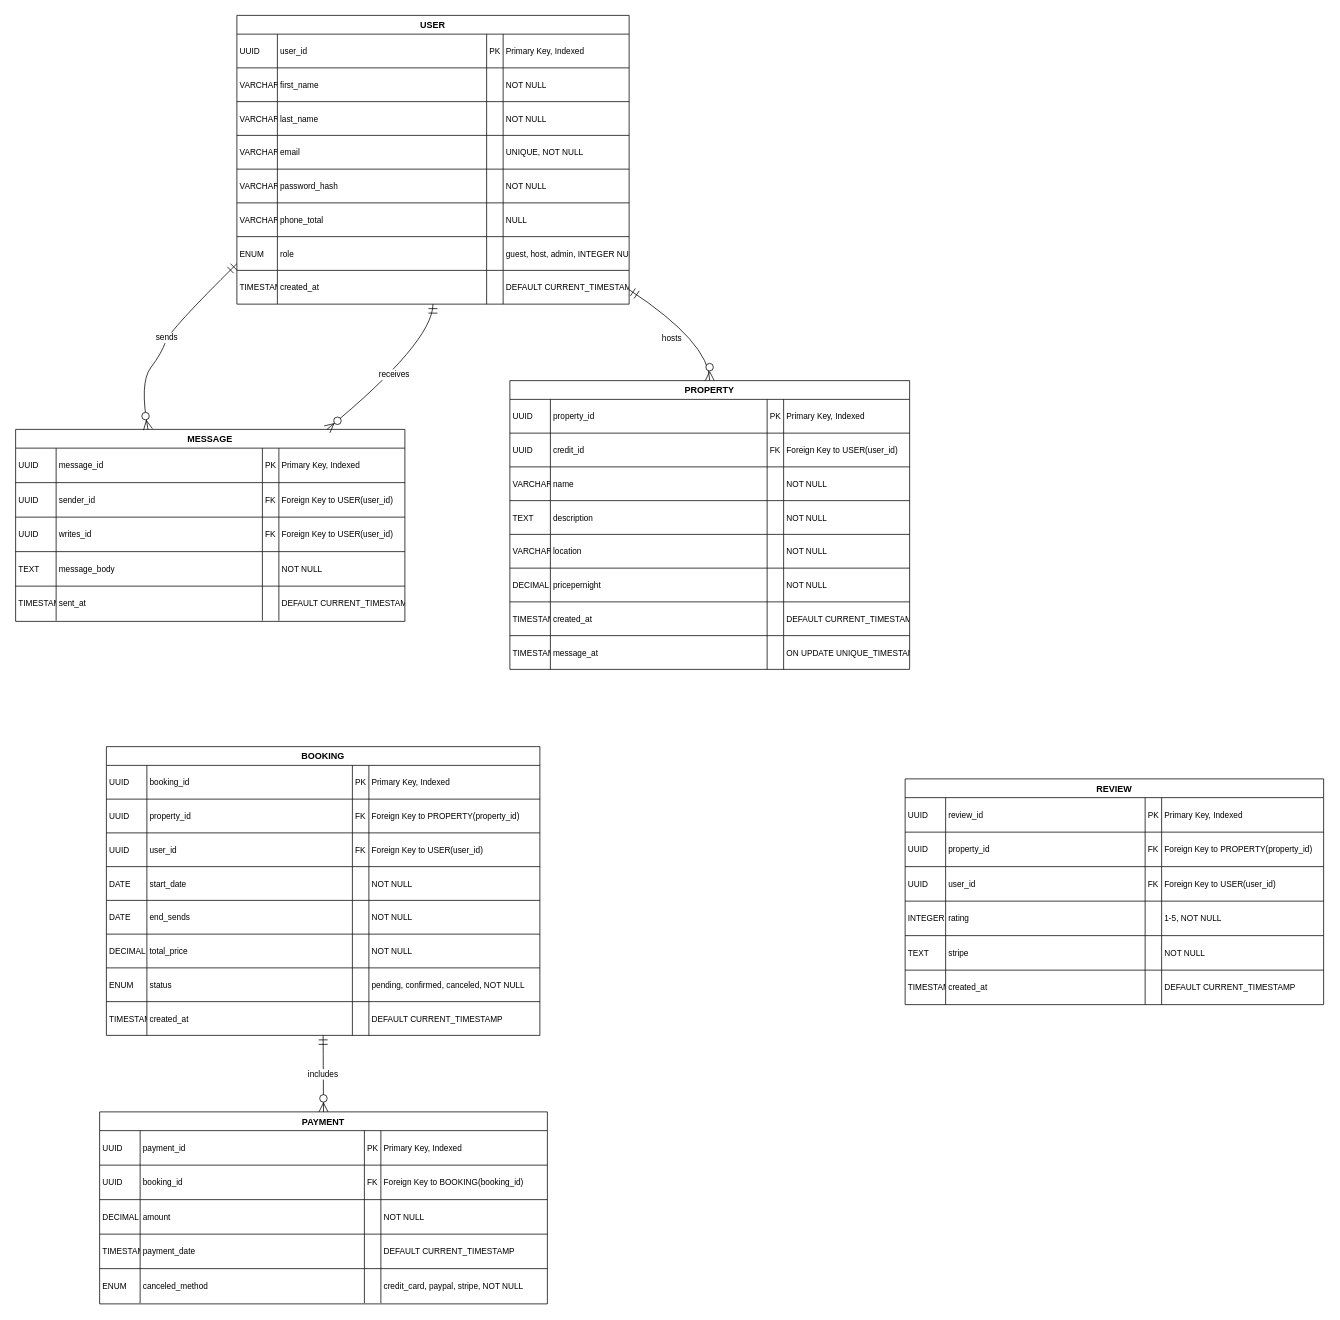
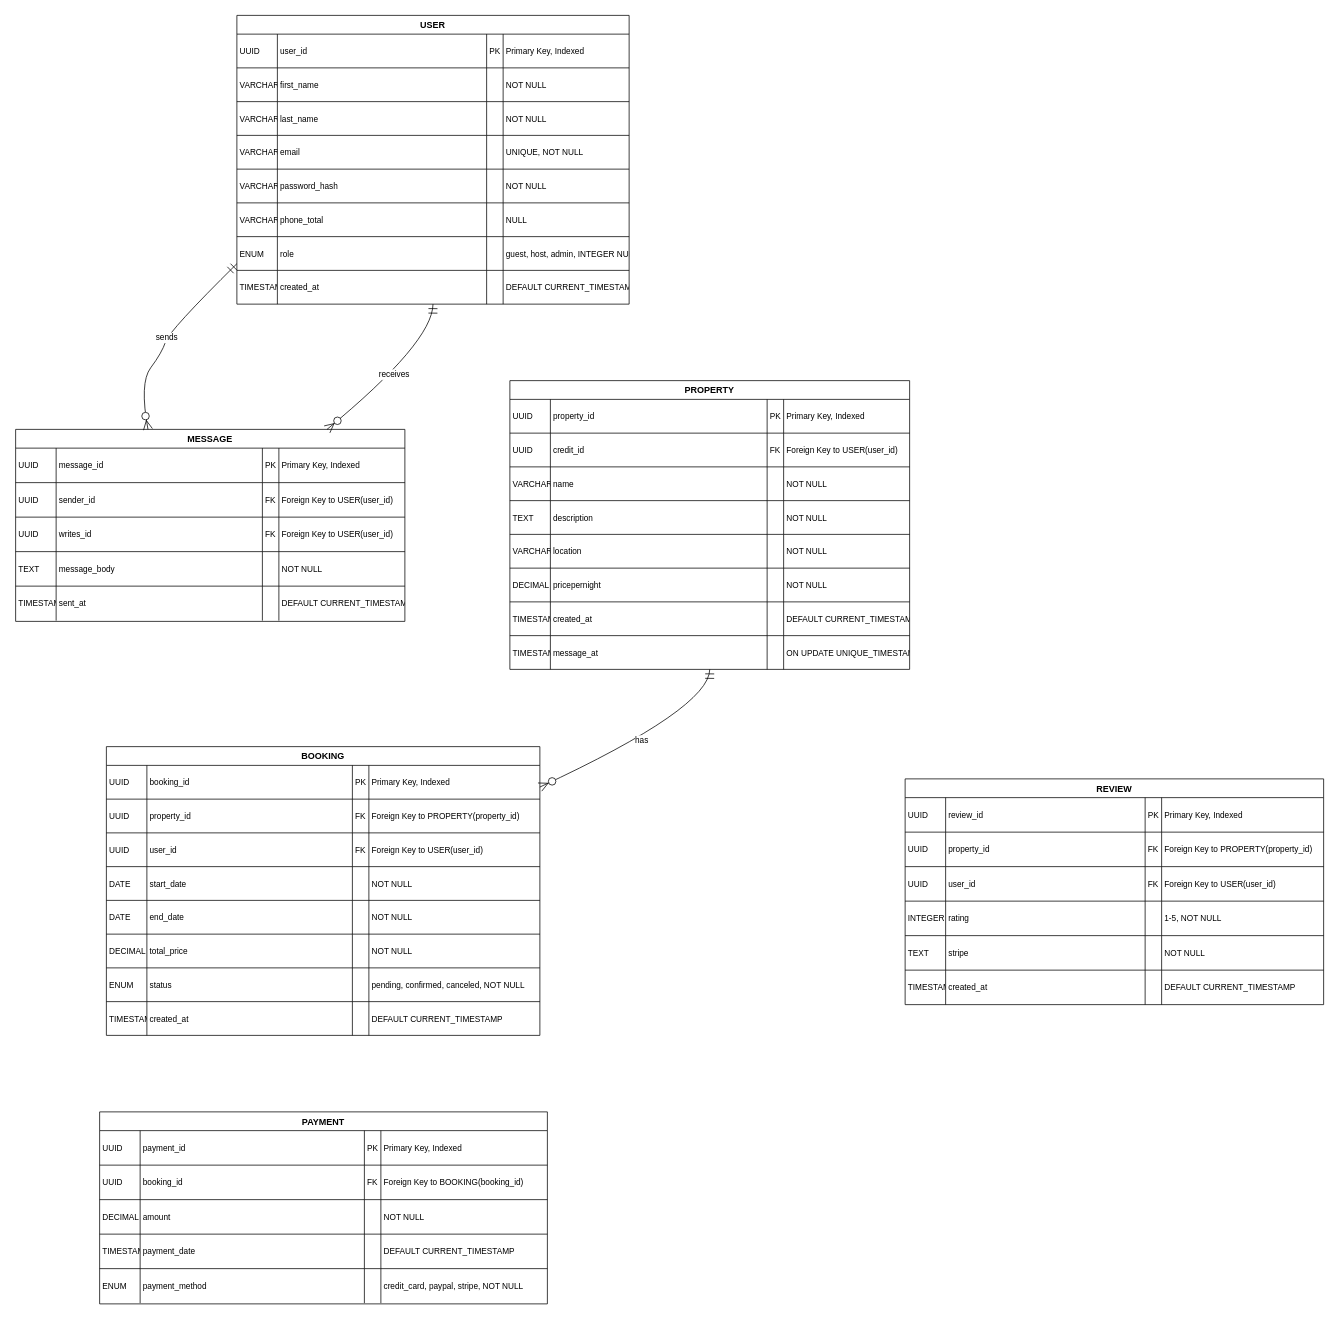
(678, 327) -> none
none -> (633, 739)
(170, 918) -> (168, 918)
(323, 1076) -> none
(176, 1286) -> (175, 1286)
